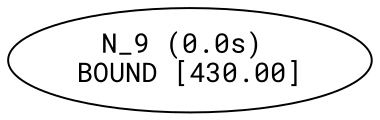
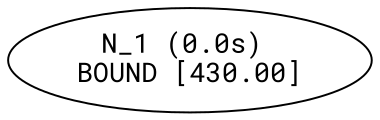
(190, 60) -> (190, 60)
